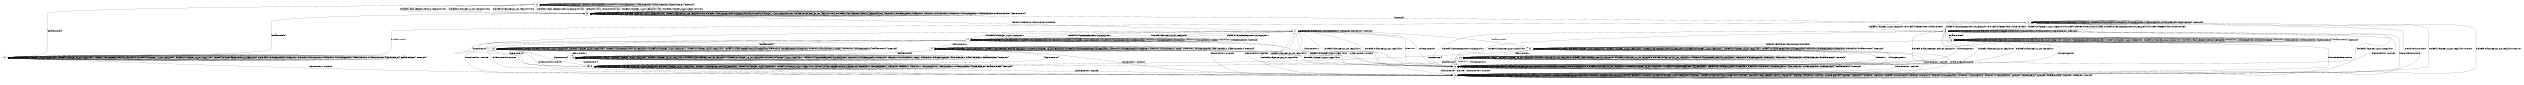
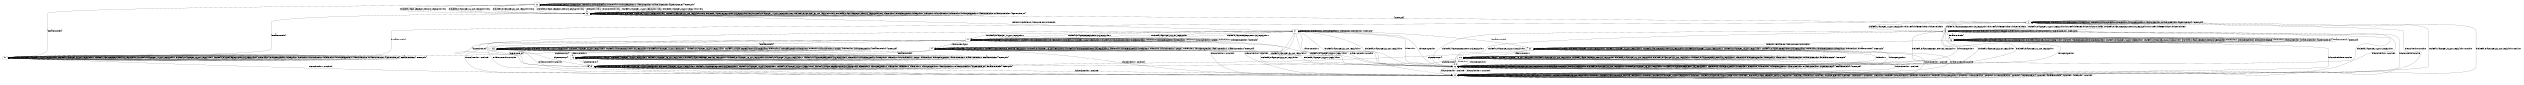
(960, 44) -> (960, 44)
(918, 63) -> (470, 55)
